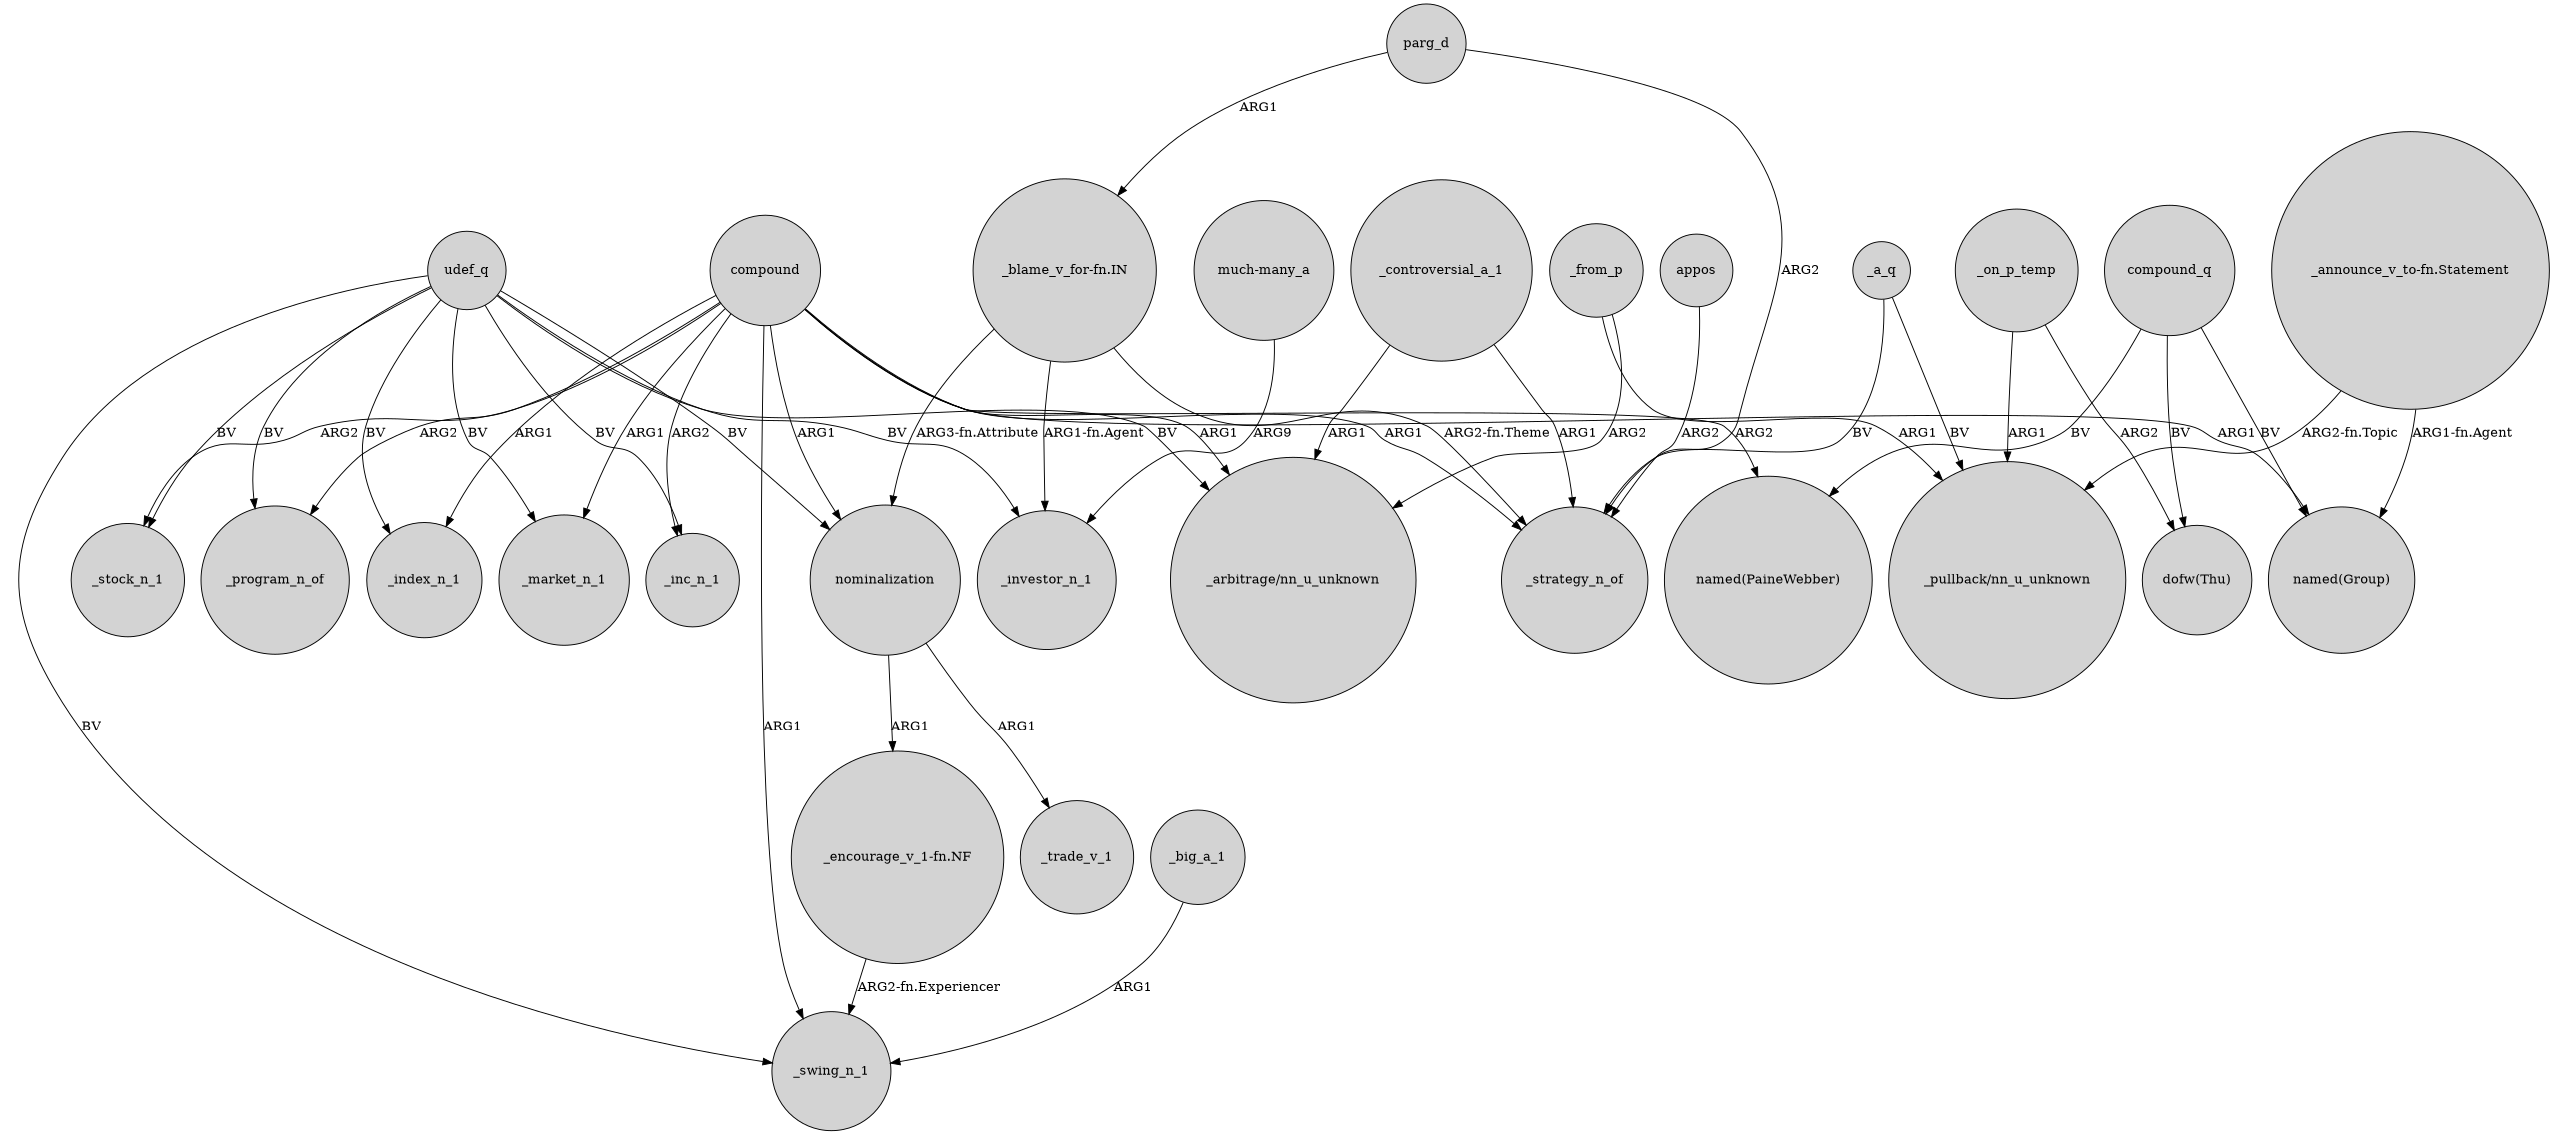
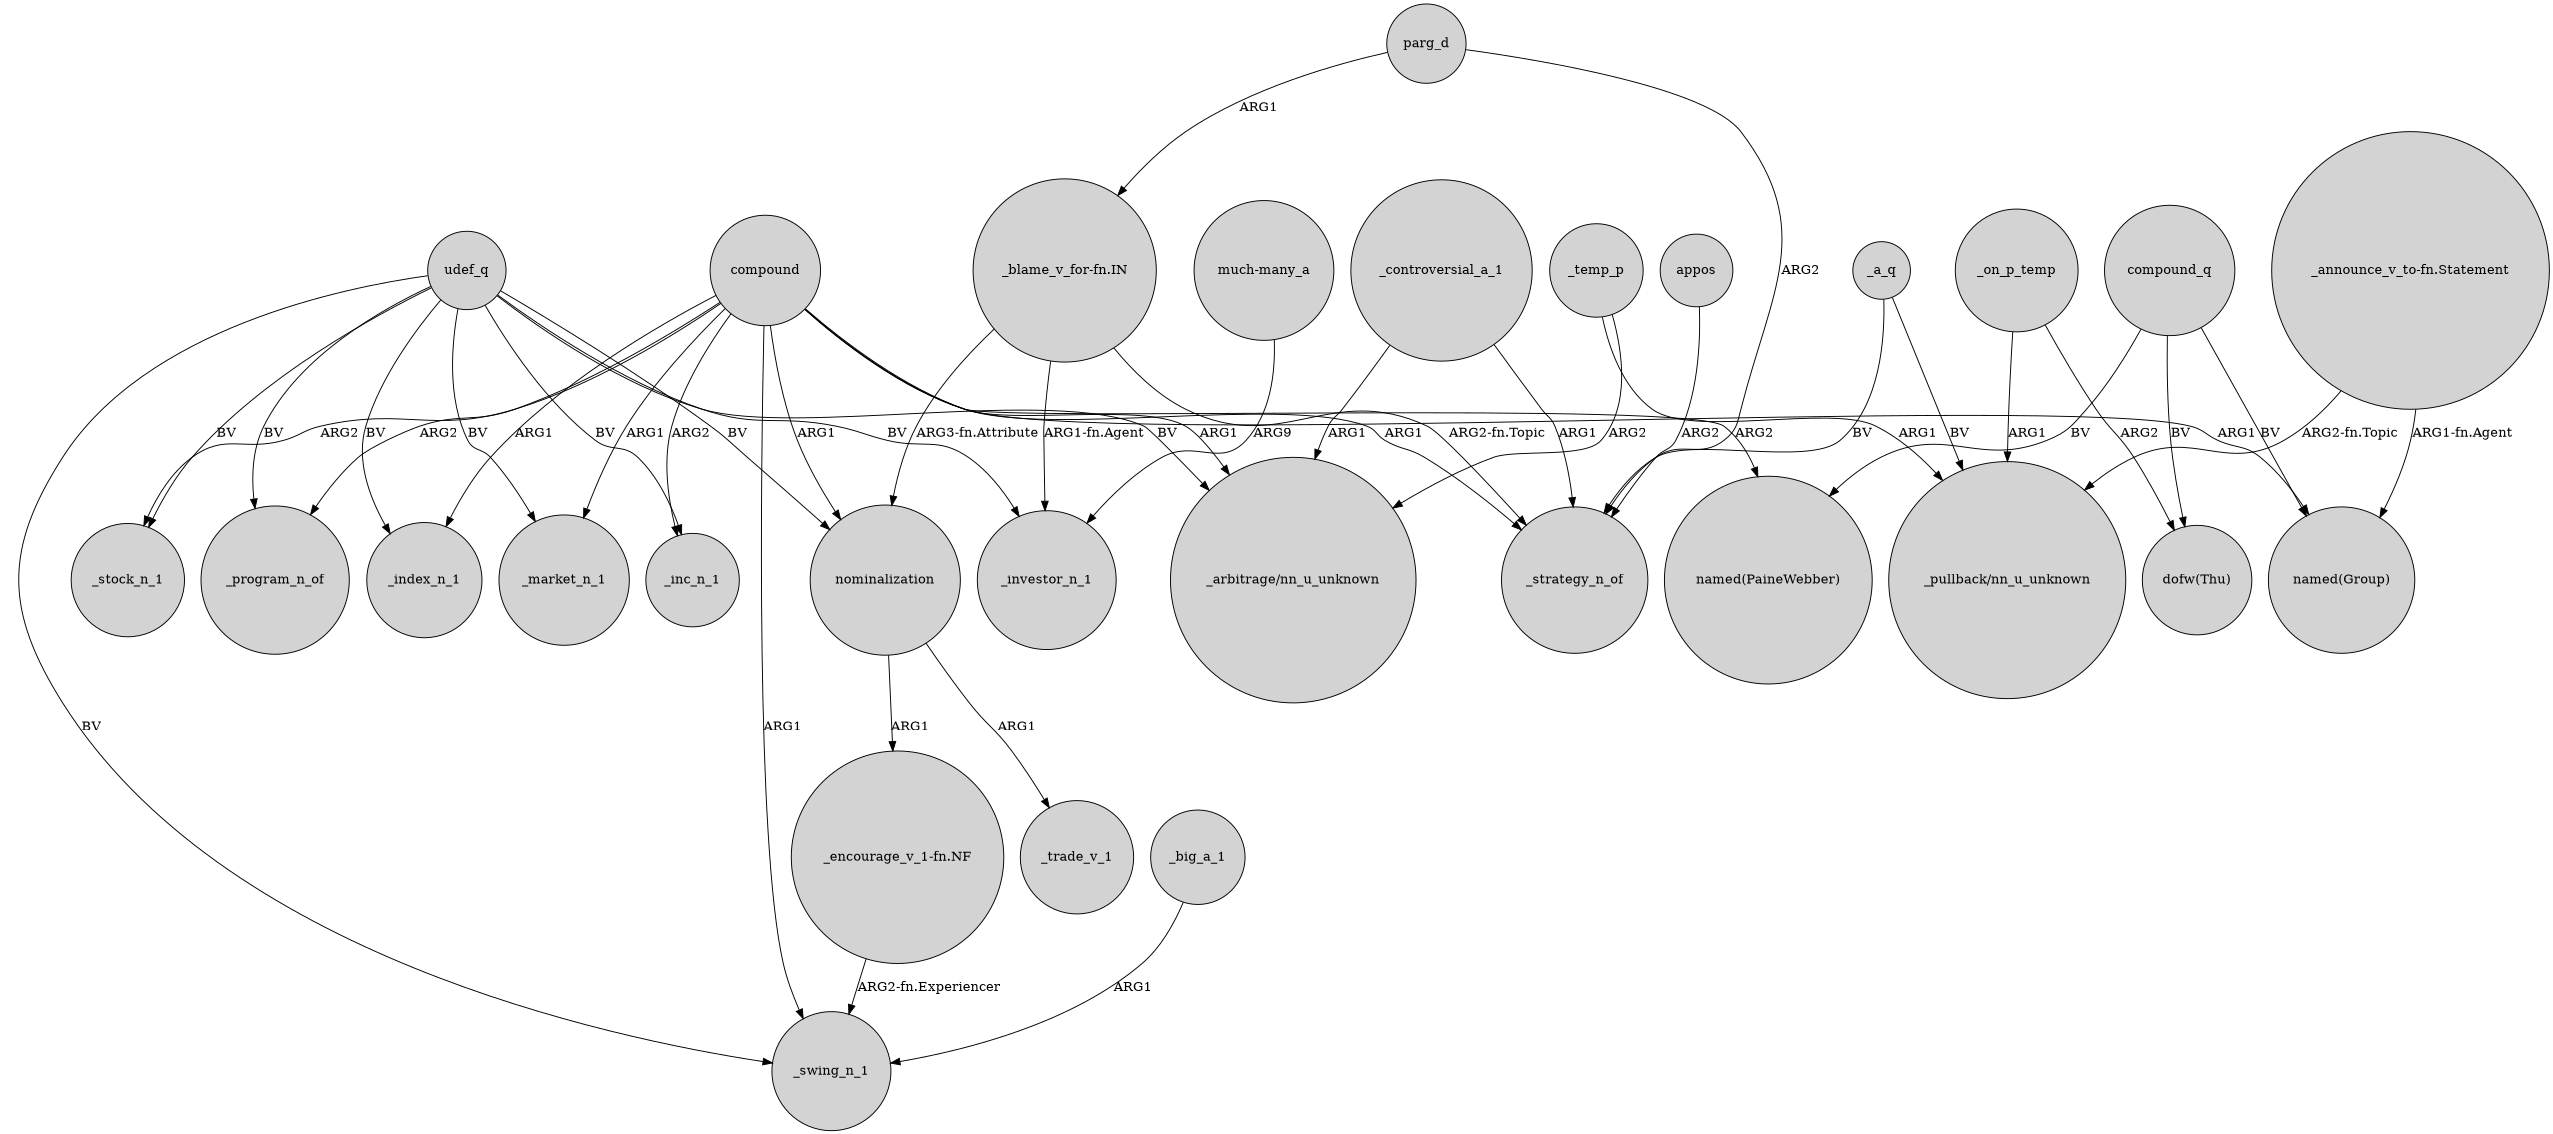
(1596, 270) -> (1596, 270)
(1497, 433) -> (1497, 433)
